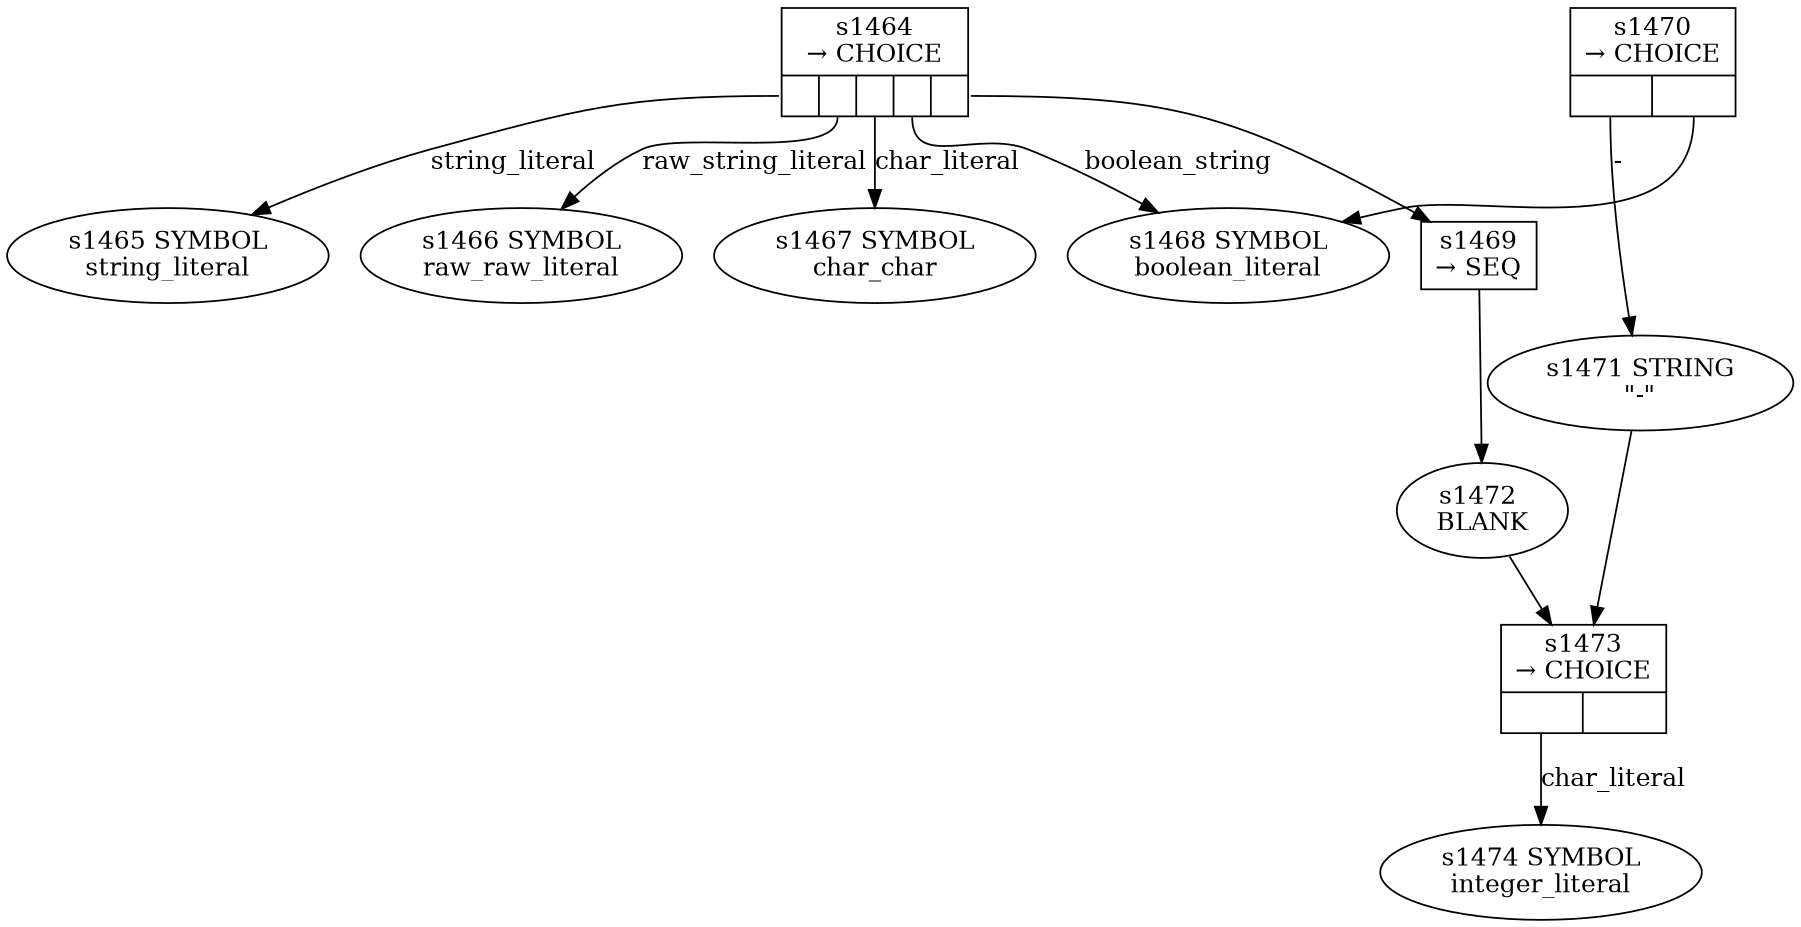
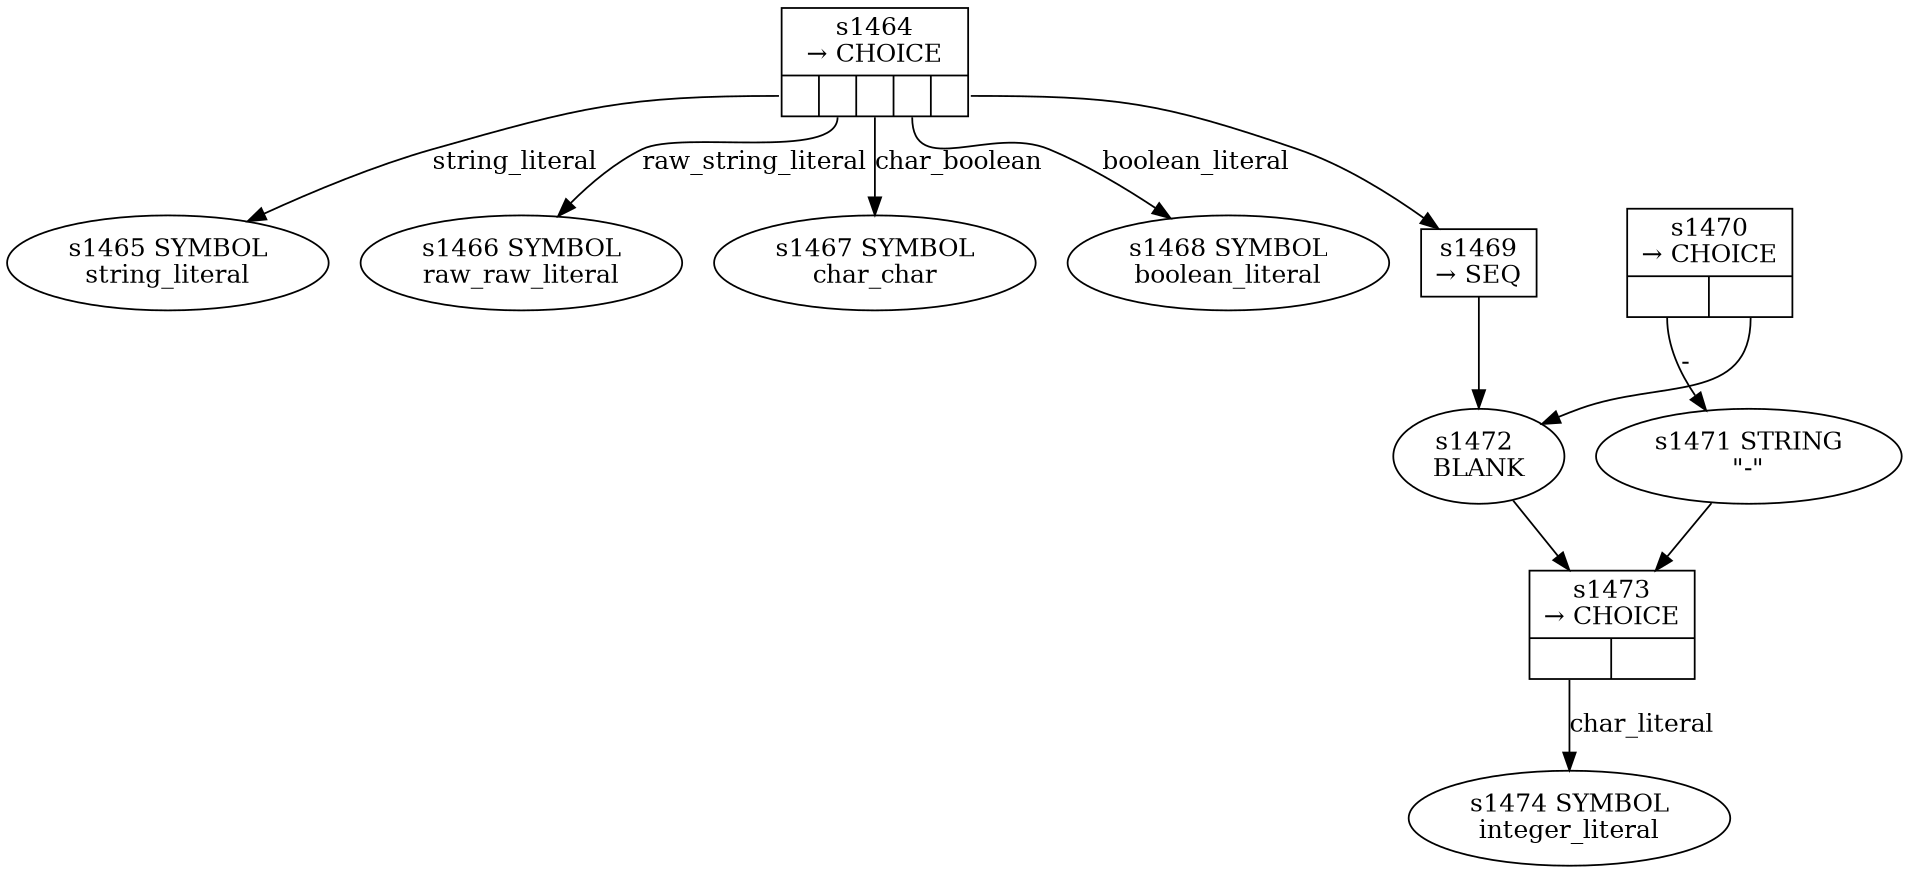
(948, 163) -> (958, 163)
(1179, 163) -> (1196, 163)
(1550, 207) -> (1673, 389)
